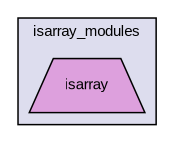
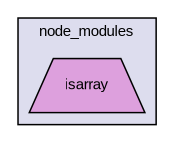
(87, 32) -> (87, 32)
